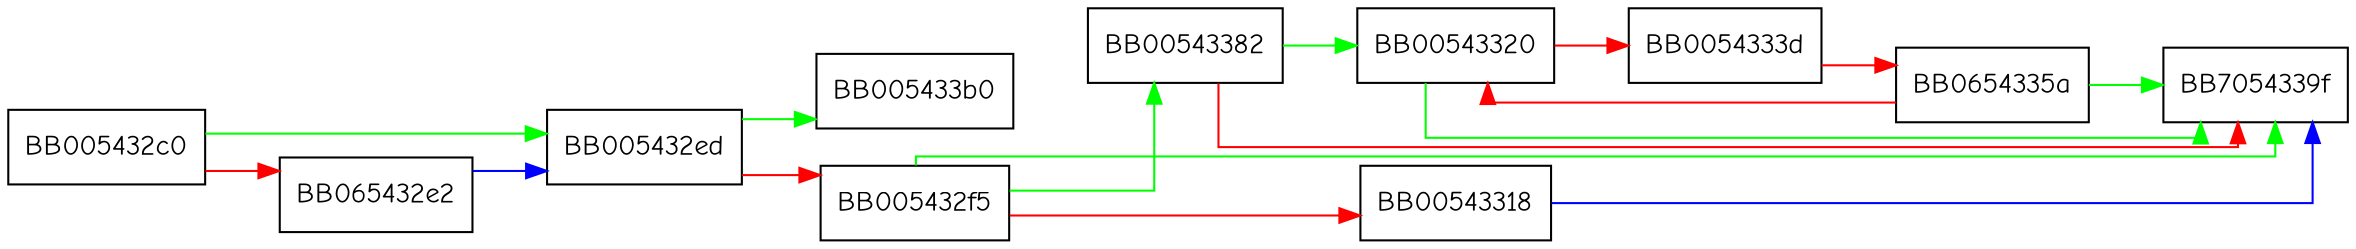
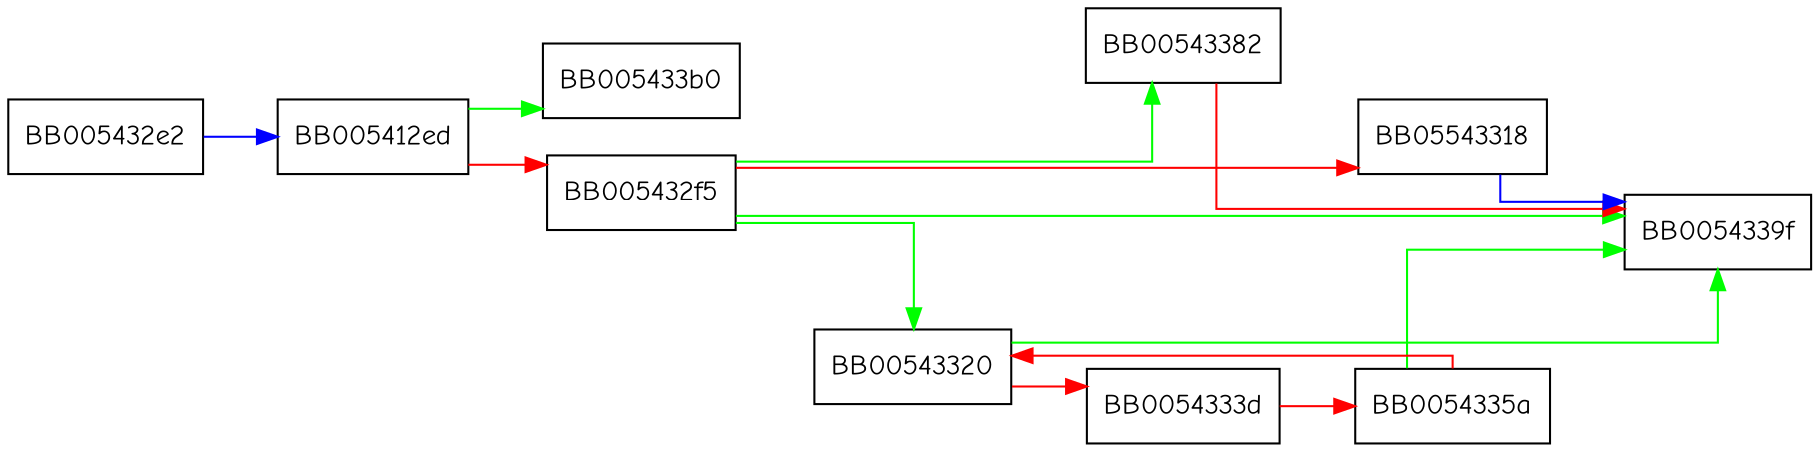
(1309, 46) -> (914, 229)
(1992, 85) -> (1453, 406)
(2256, 85) -> (1718, 232)
(107, 147) -> none
(644, 147) -> (373, 137)
(376, 195) -> (106, 137)
(1456, 203) -> (1453, 137)
